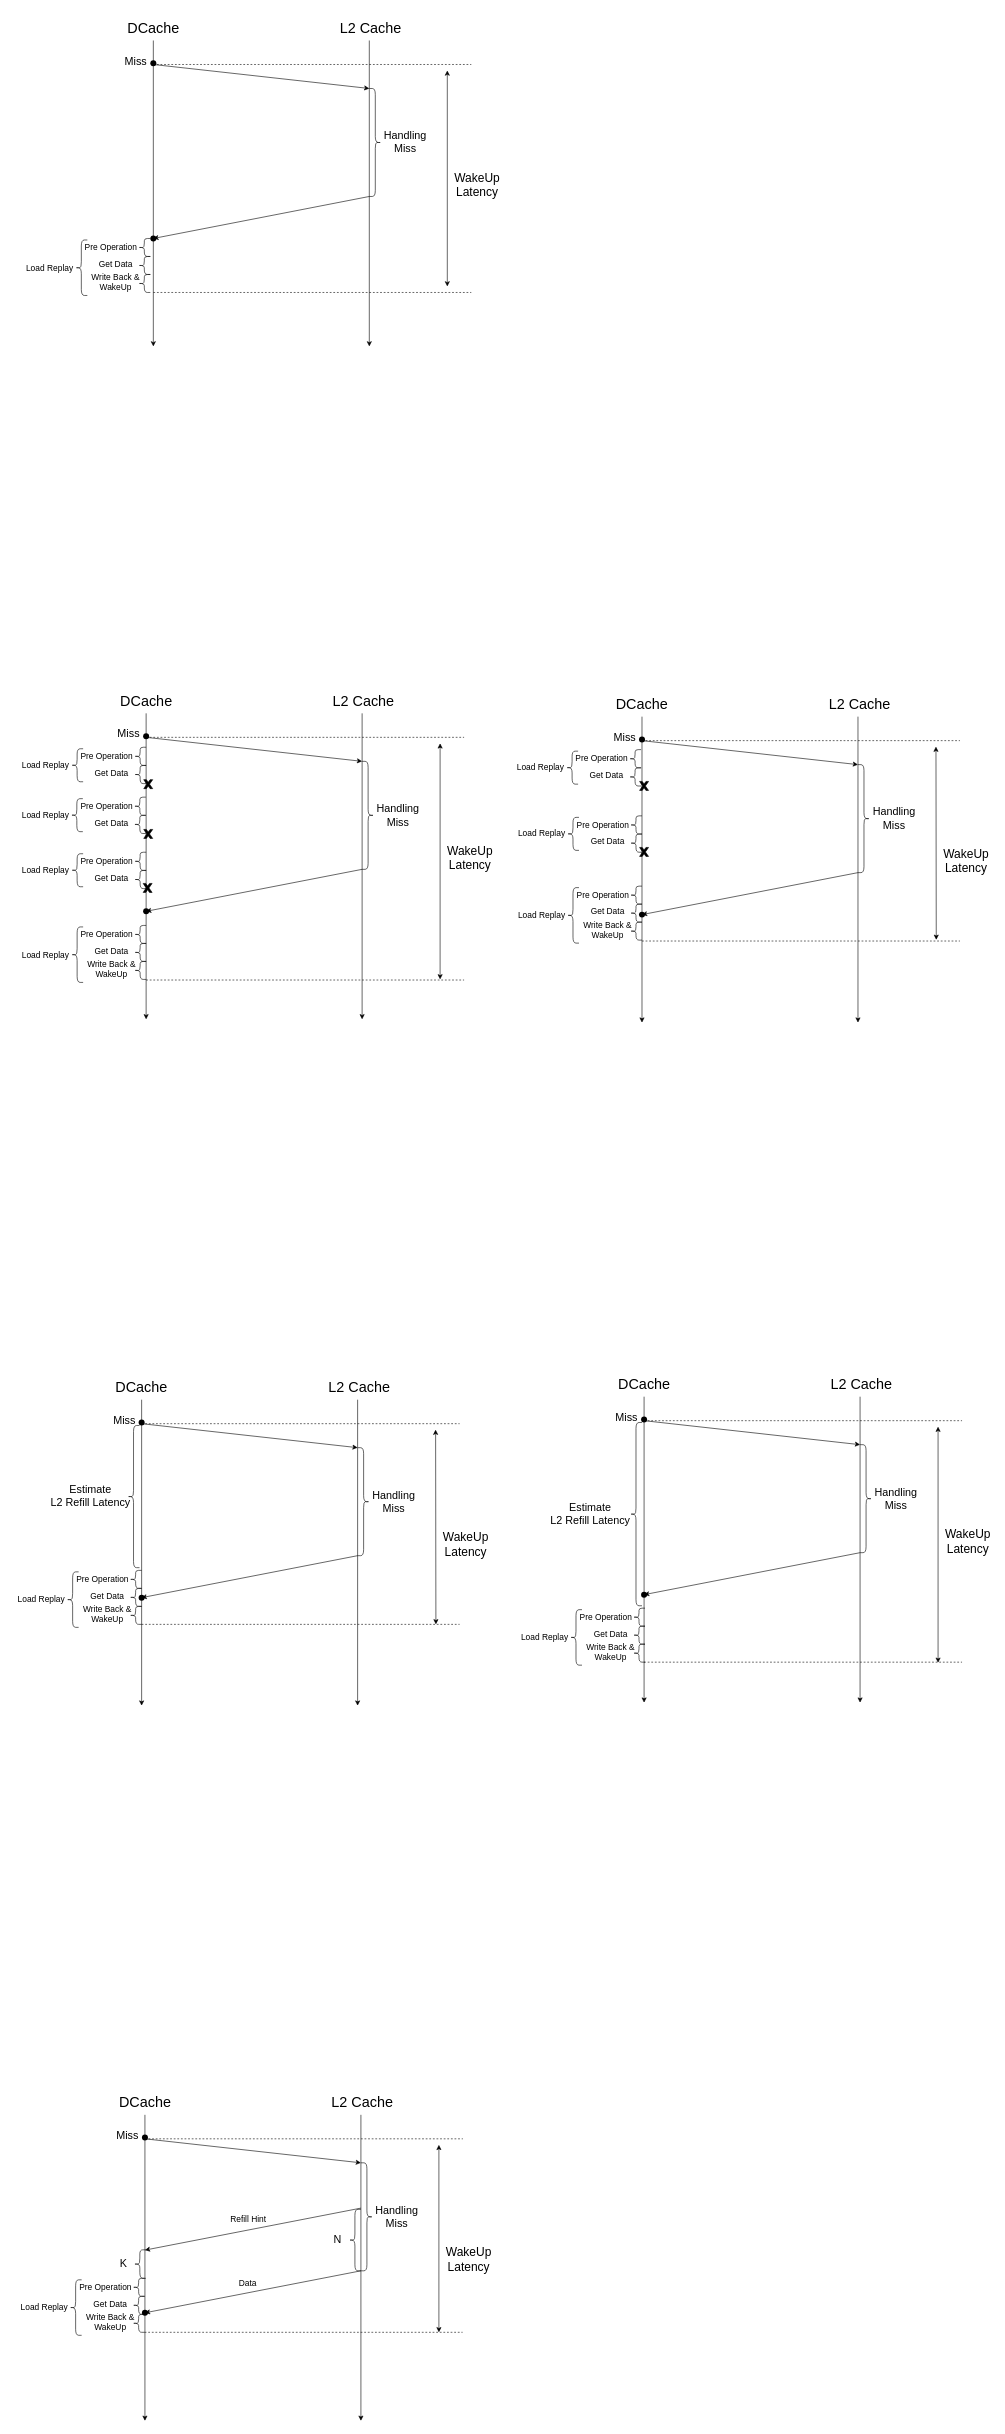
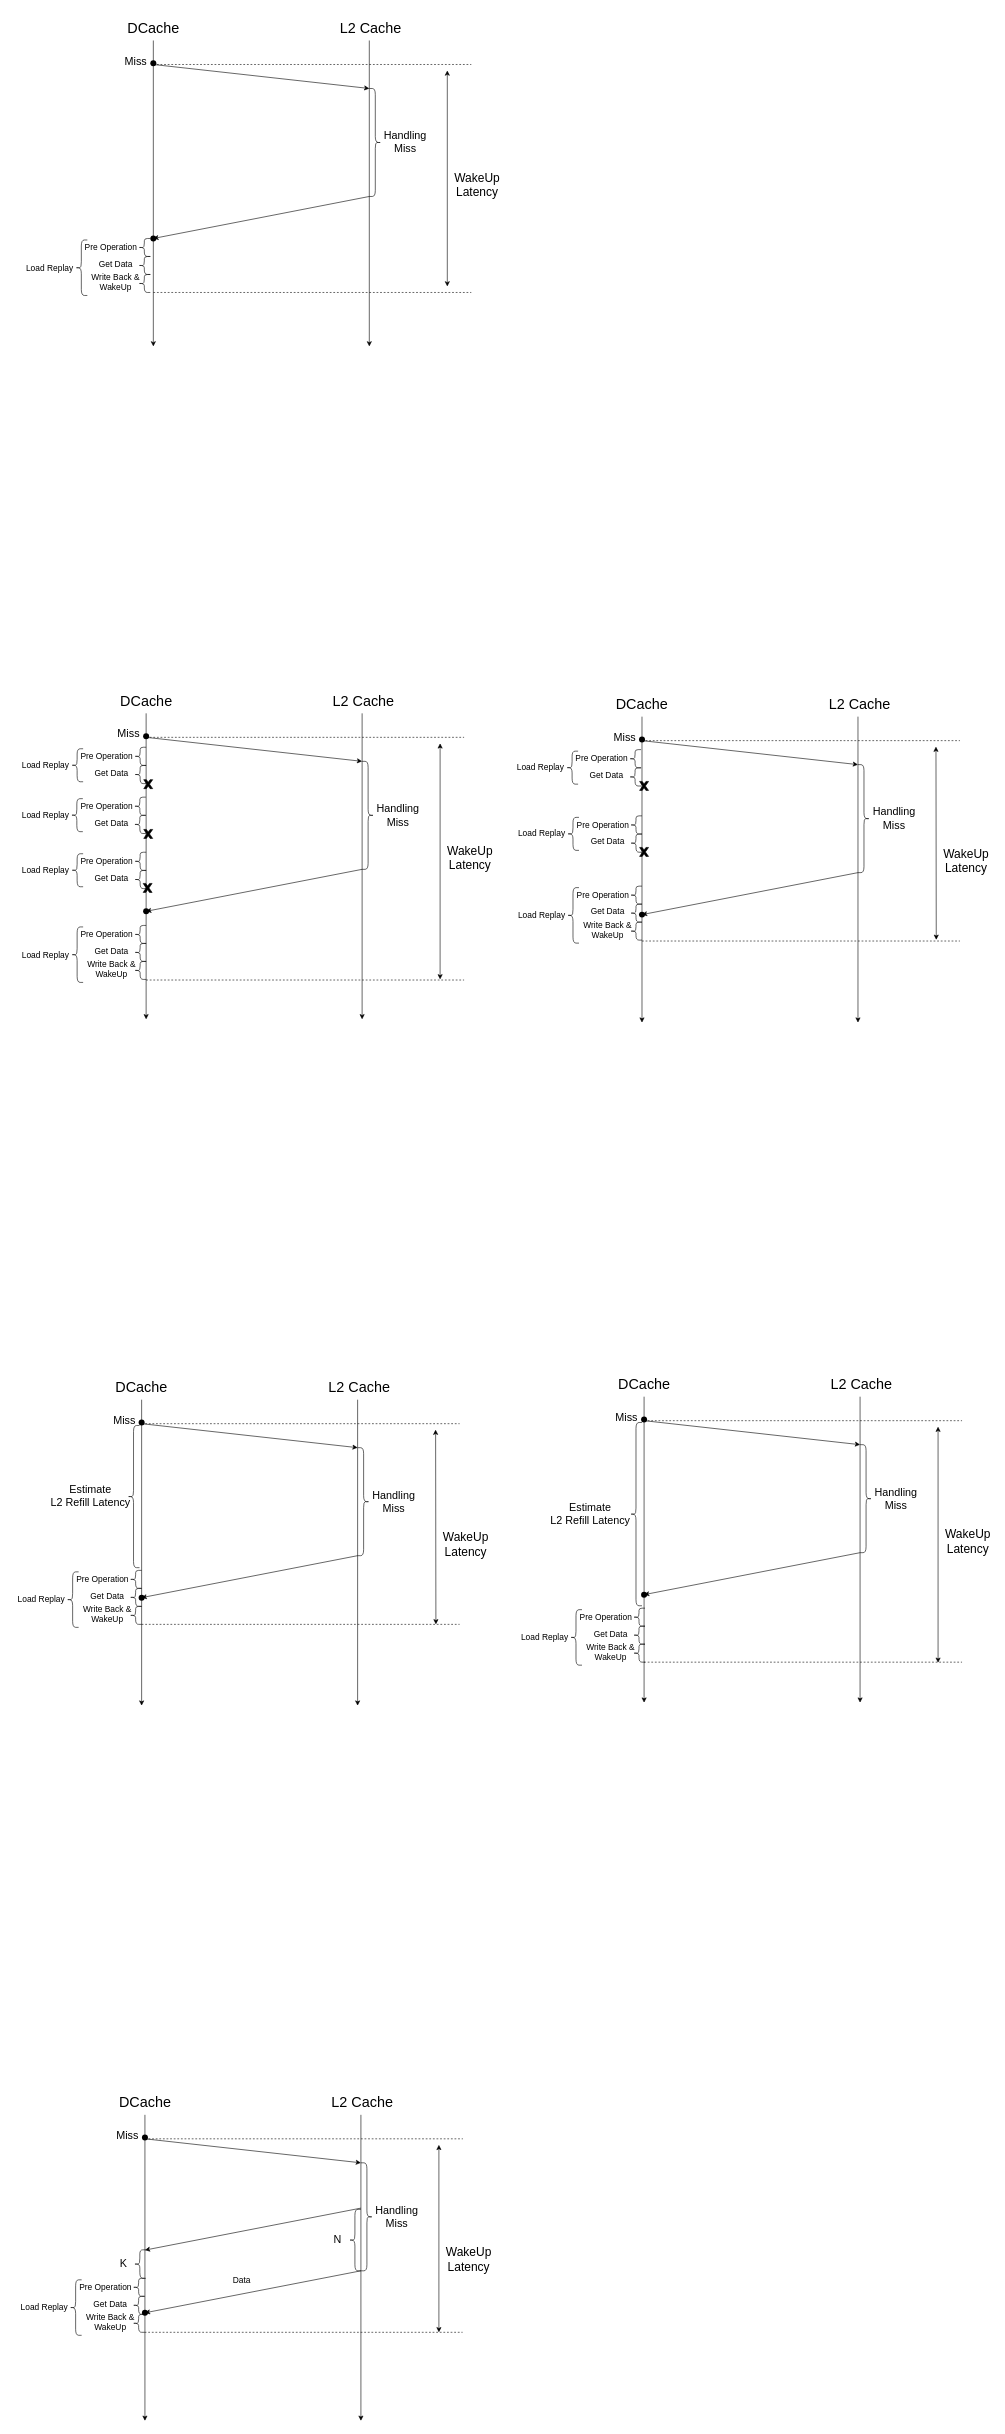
(248, 2220) -> none
(248, 2284) -> (242, 2281)
